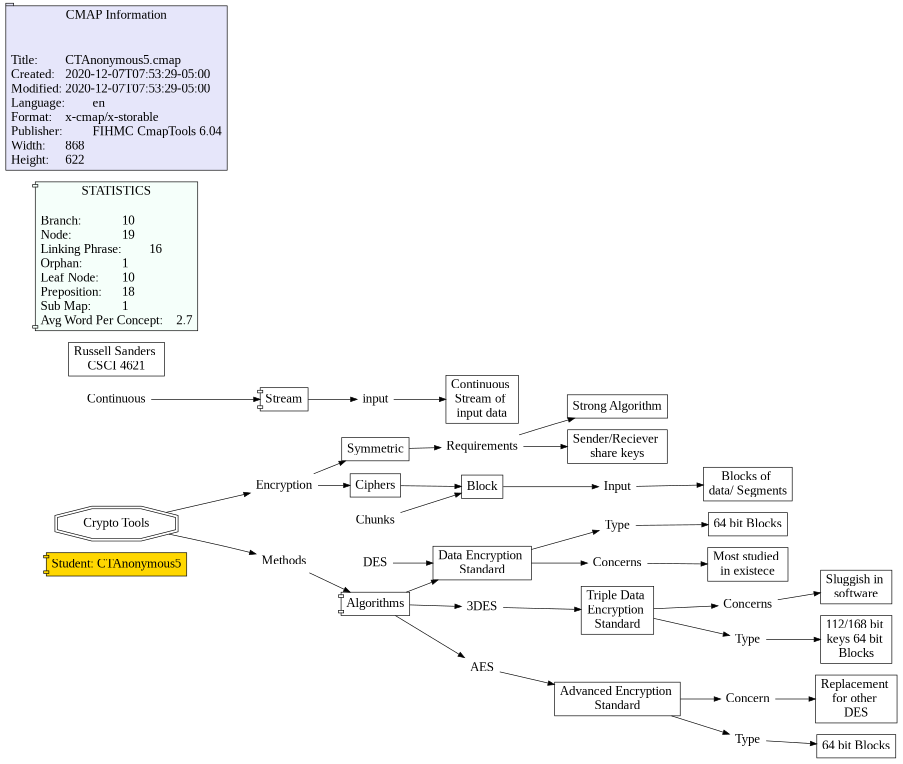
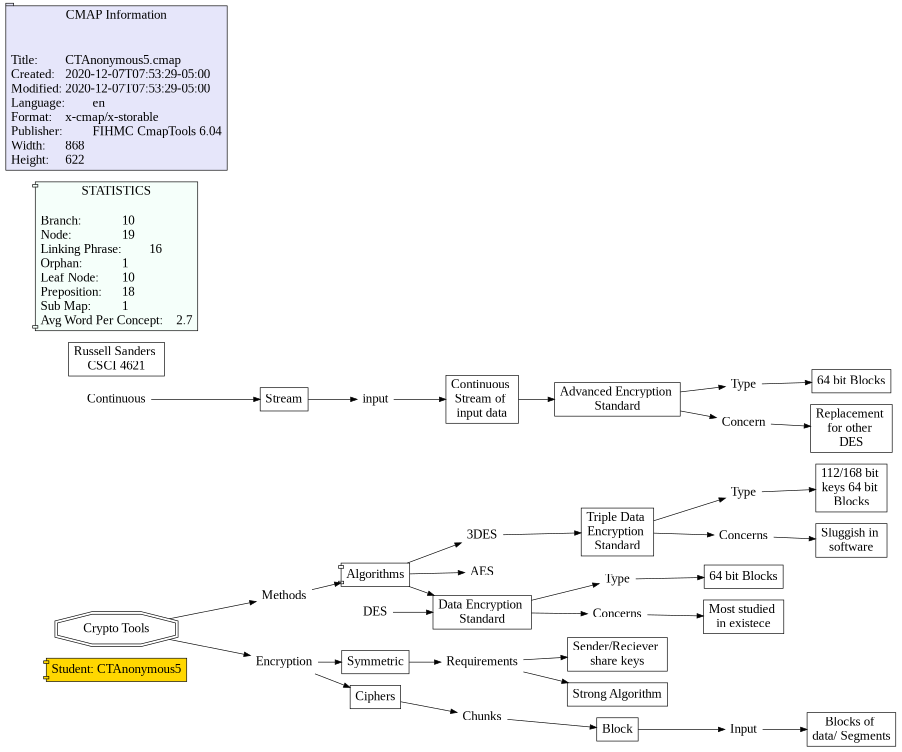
(284, 399) -> (284, 399)
(428, 486) -> (426, 707)
(524, 677) -> (533, 399)
